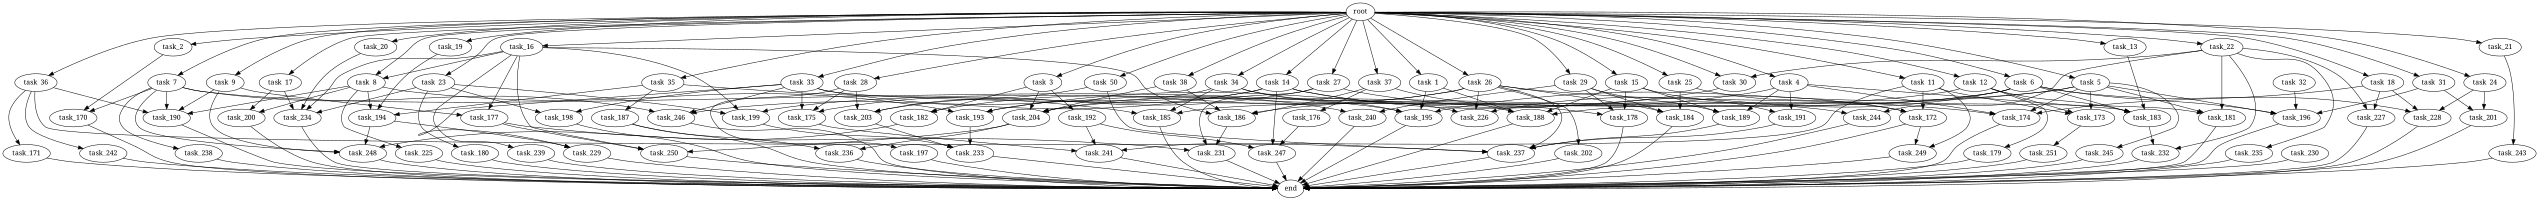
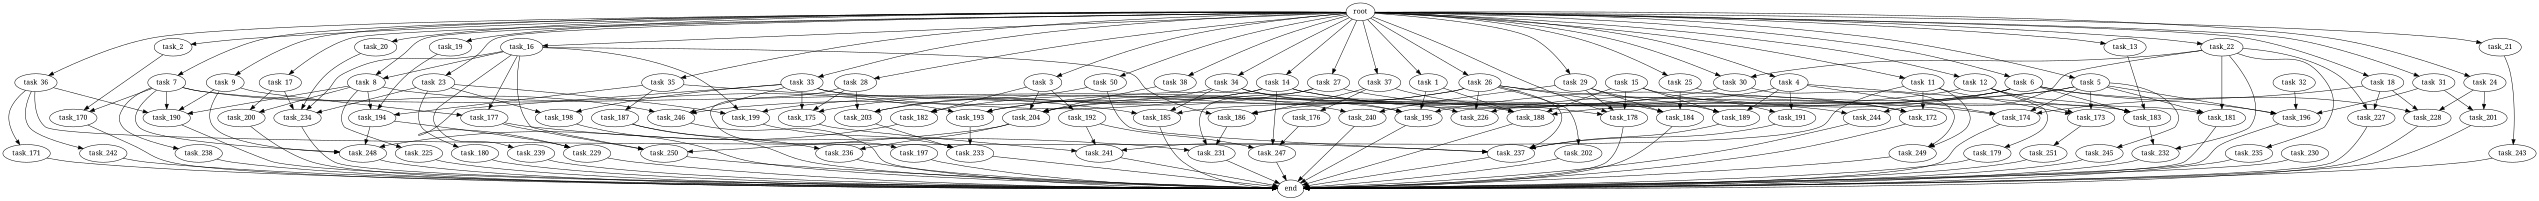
(1523, 30) -> (1487, 65)
(1201, 99) -> none
(1919, 133) -> (1832, 92)
